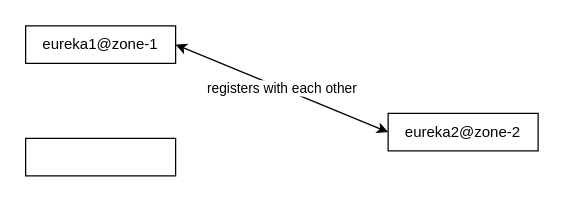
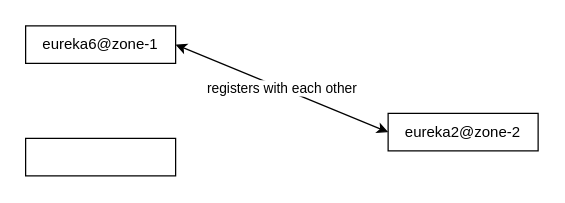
(101, 44) -> (101, 44)
